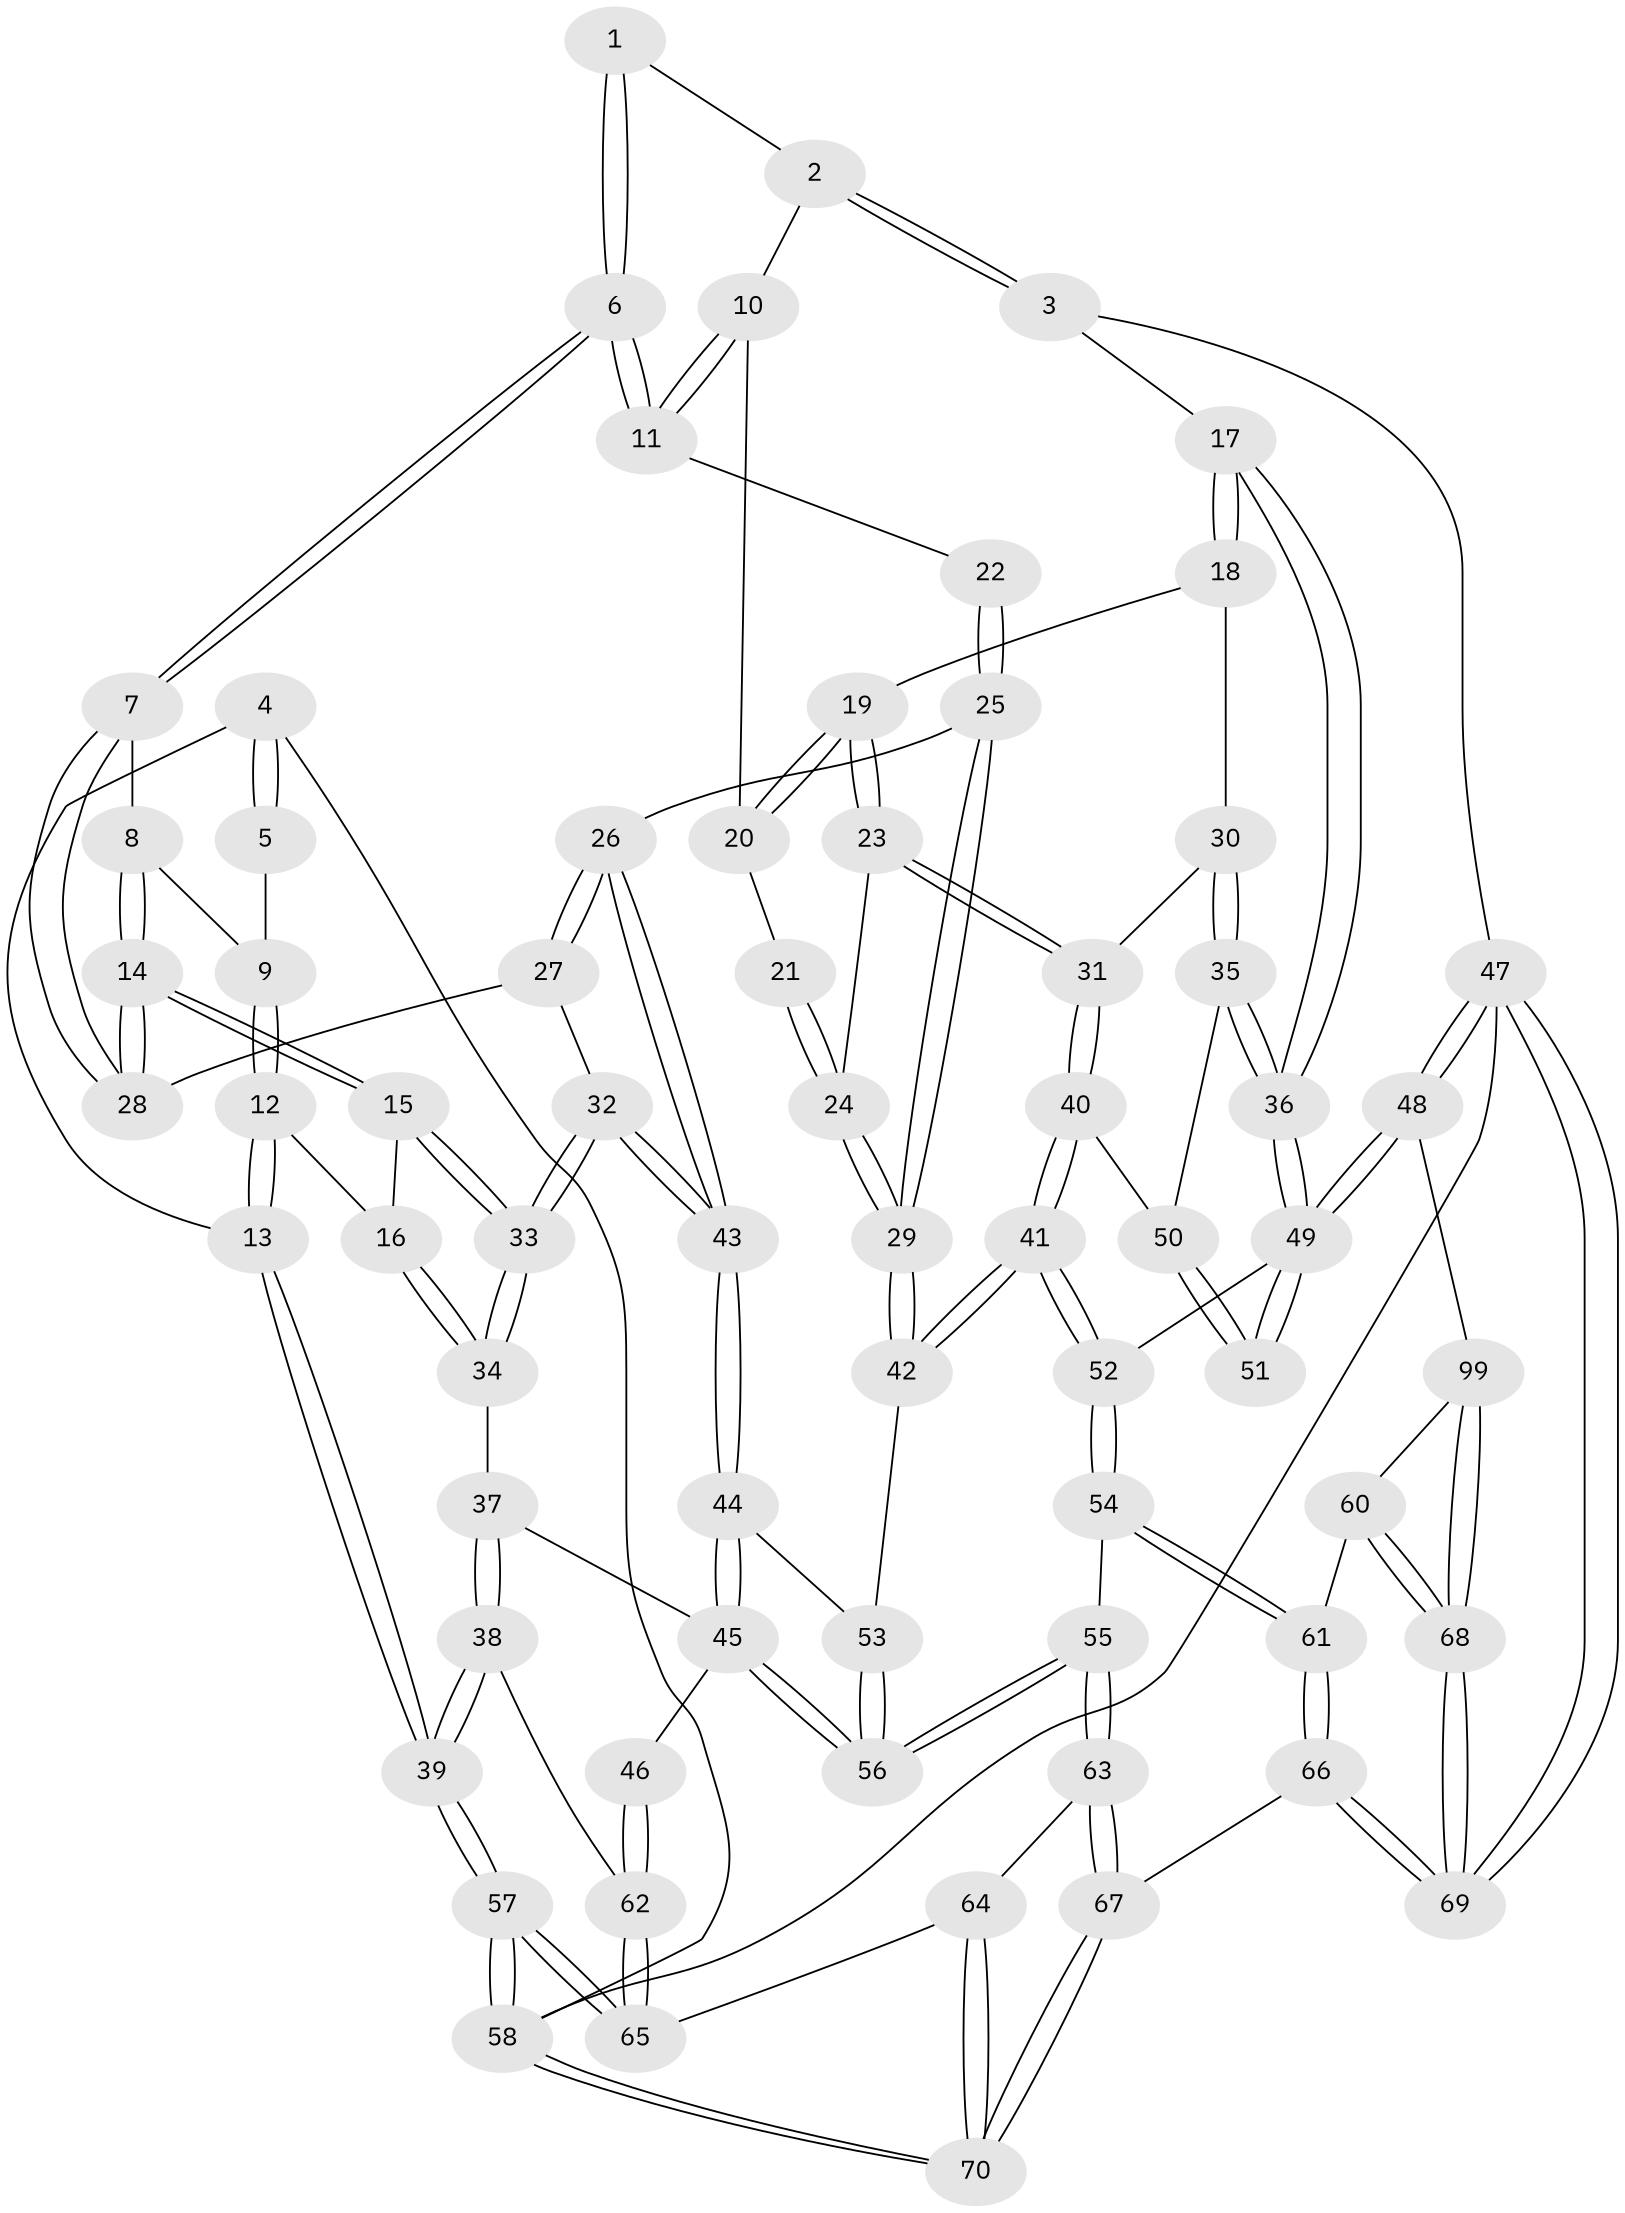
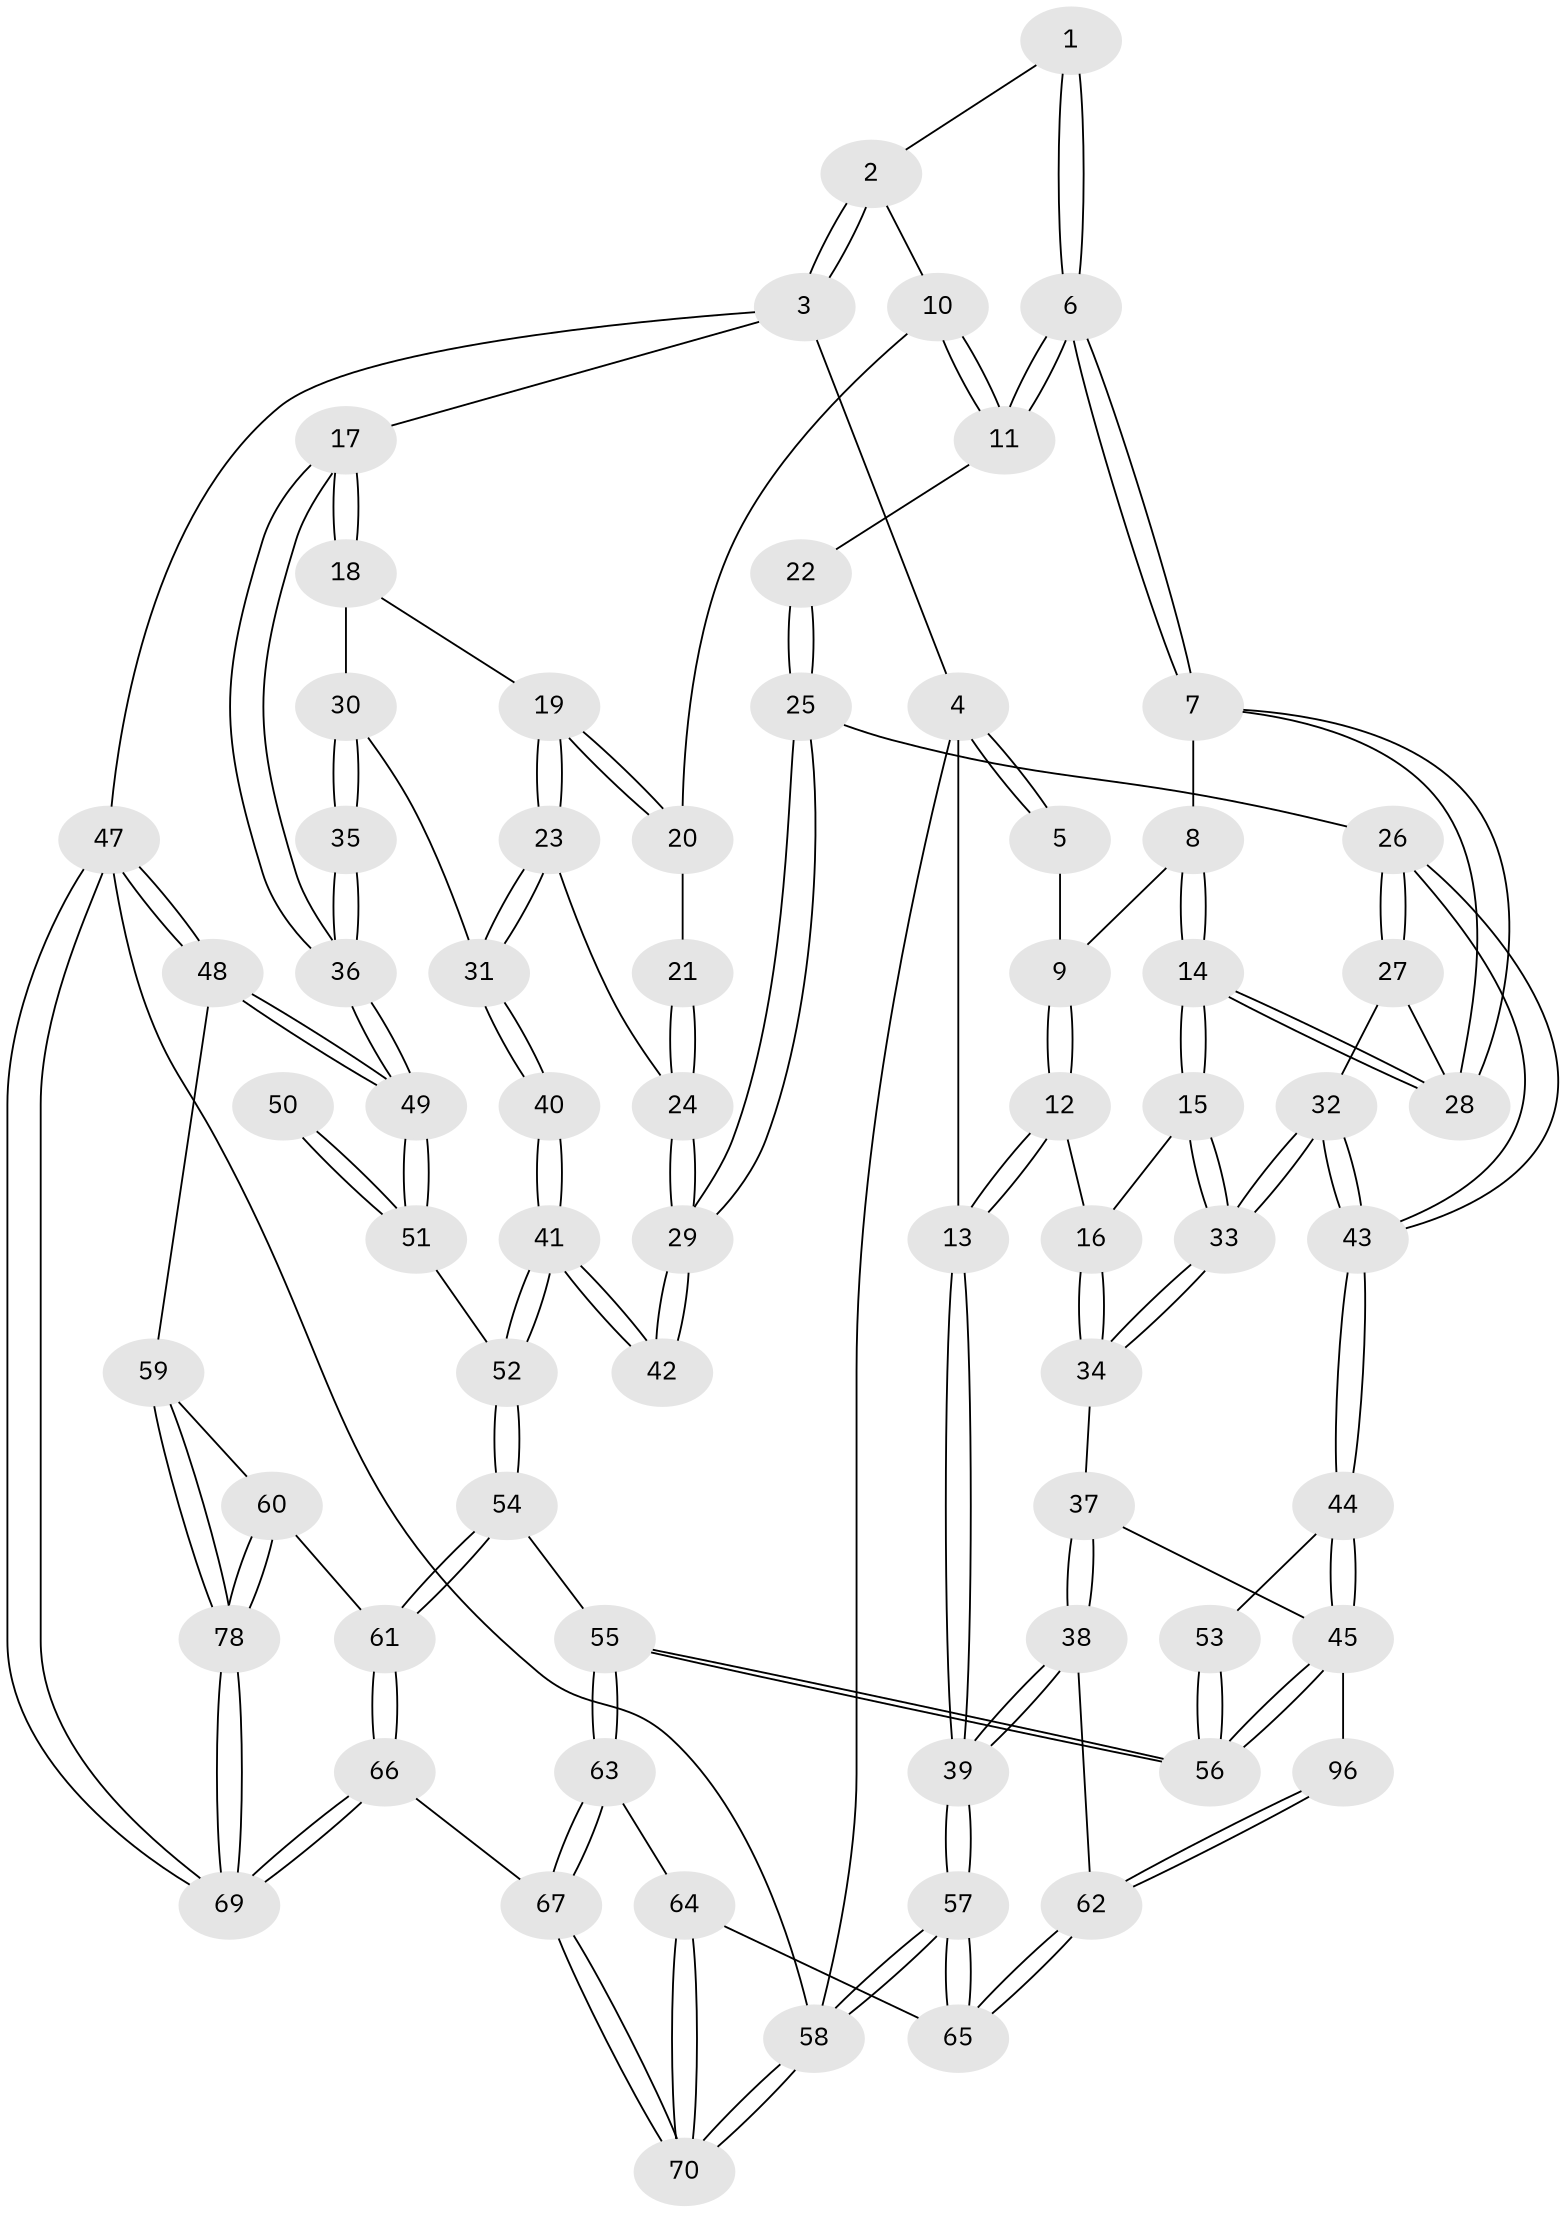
none -> (882, 507)
(1197, 1106) -> none
(1122, 1173) -> none
(1190, 1314) -> (462, 1306)
(1474, 1373) -> (154, 1373)
(887, 1506) -> none
(1455, 1639) -> (229, 1639)
(636, 1772) -> (1343, 1772)
